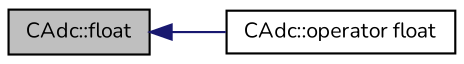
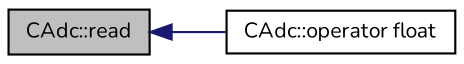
(79, 32) -> (79, 32)
